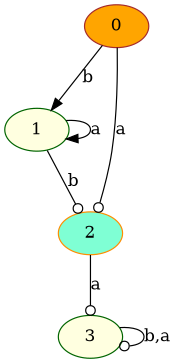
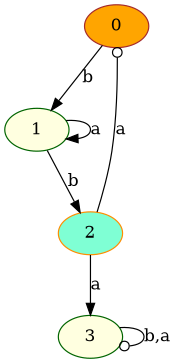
(115, 126) -> (114, 136)
(61, 177) -> (61, 176)
(90, 280) -> (90, 279)
